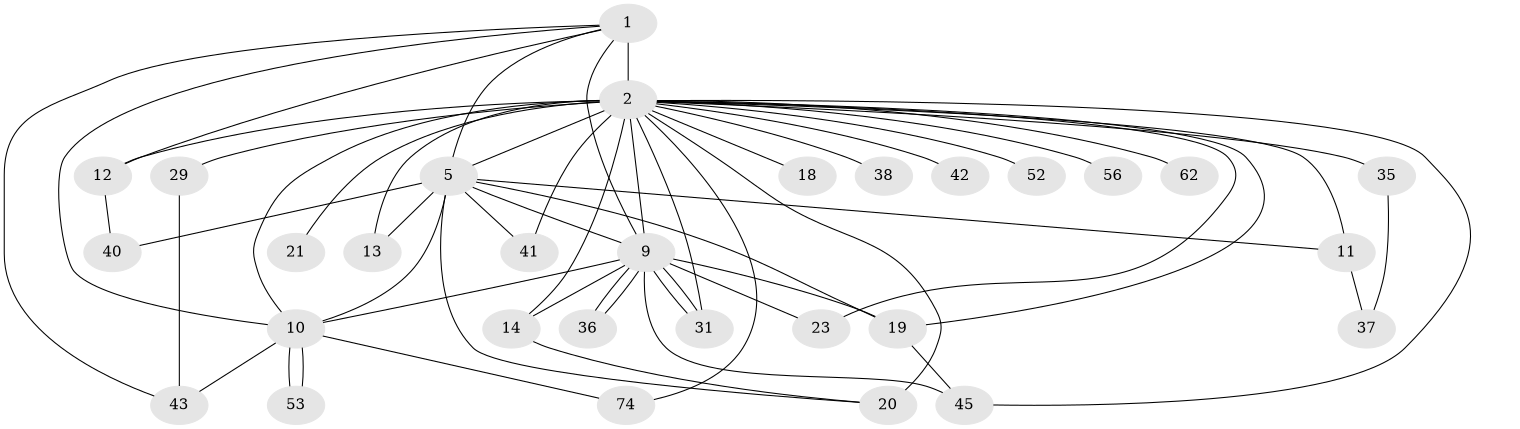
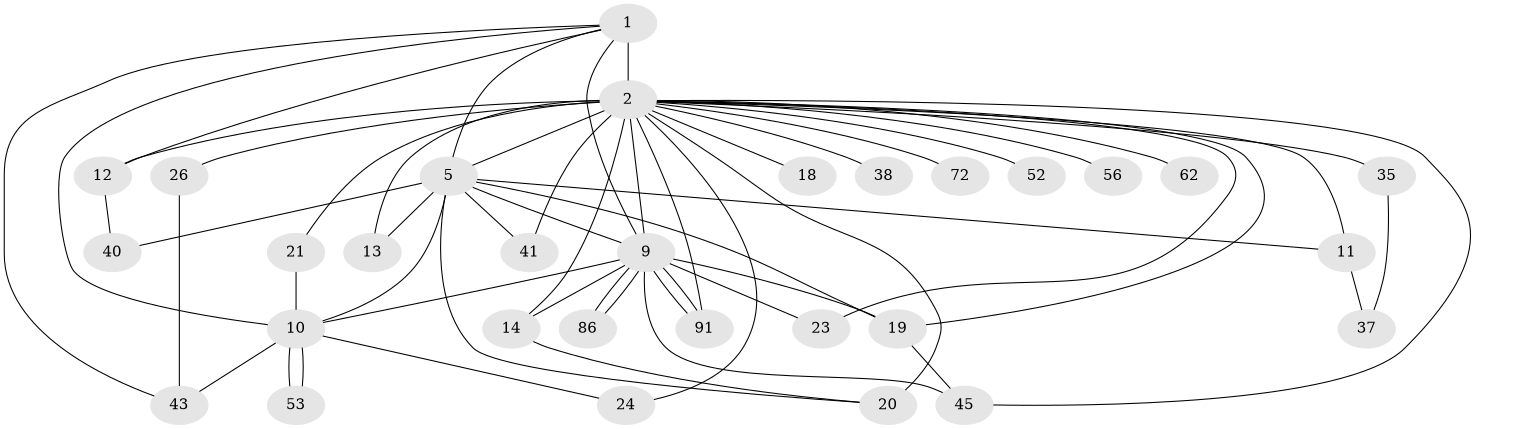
(368, 140) -> (296, 291)
(179, 176) -> (179, 176)
(960, 176) -> (960, 176)
(588, 329) -> (588, 329)
(705, 329) -> (705, 329)
(626, 405) -> (626, 405)
